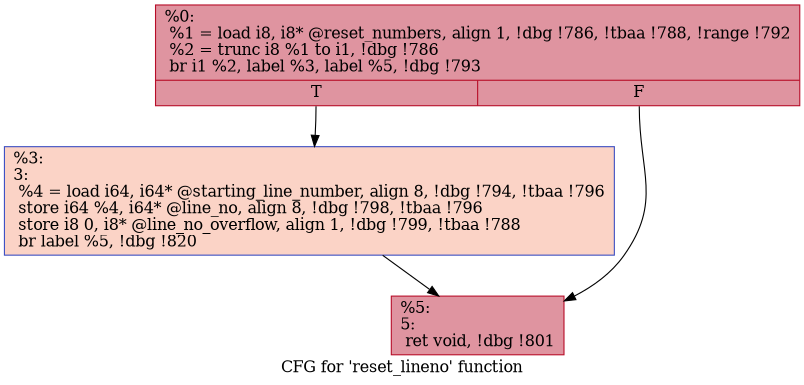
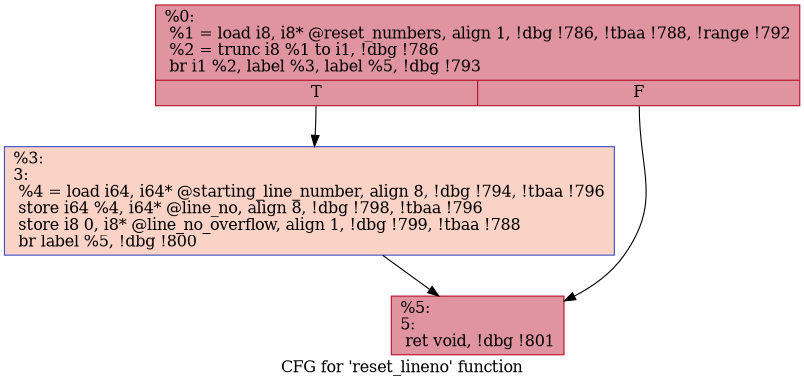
(105, 242) -> (105, 242)
